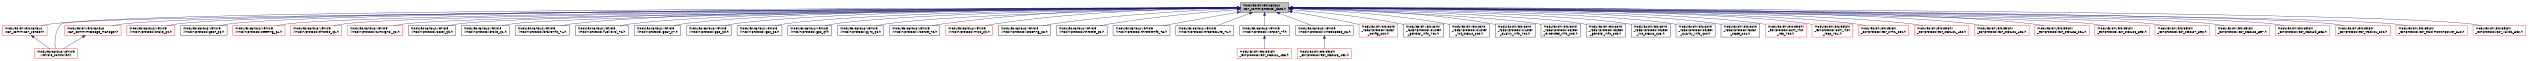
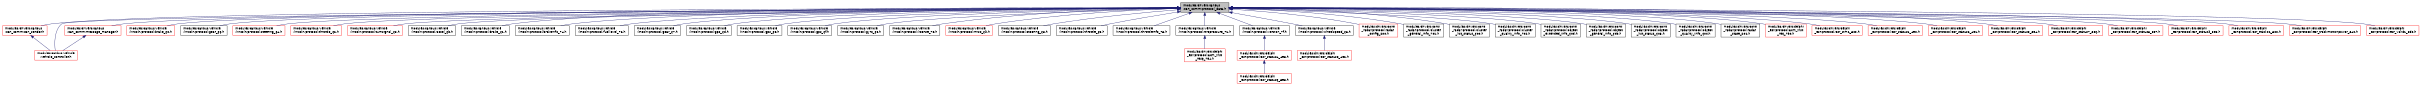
(1552, 10) -> (1205, 44)
(1698, 13) -> (1264, 68)
